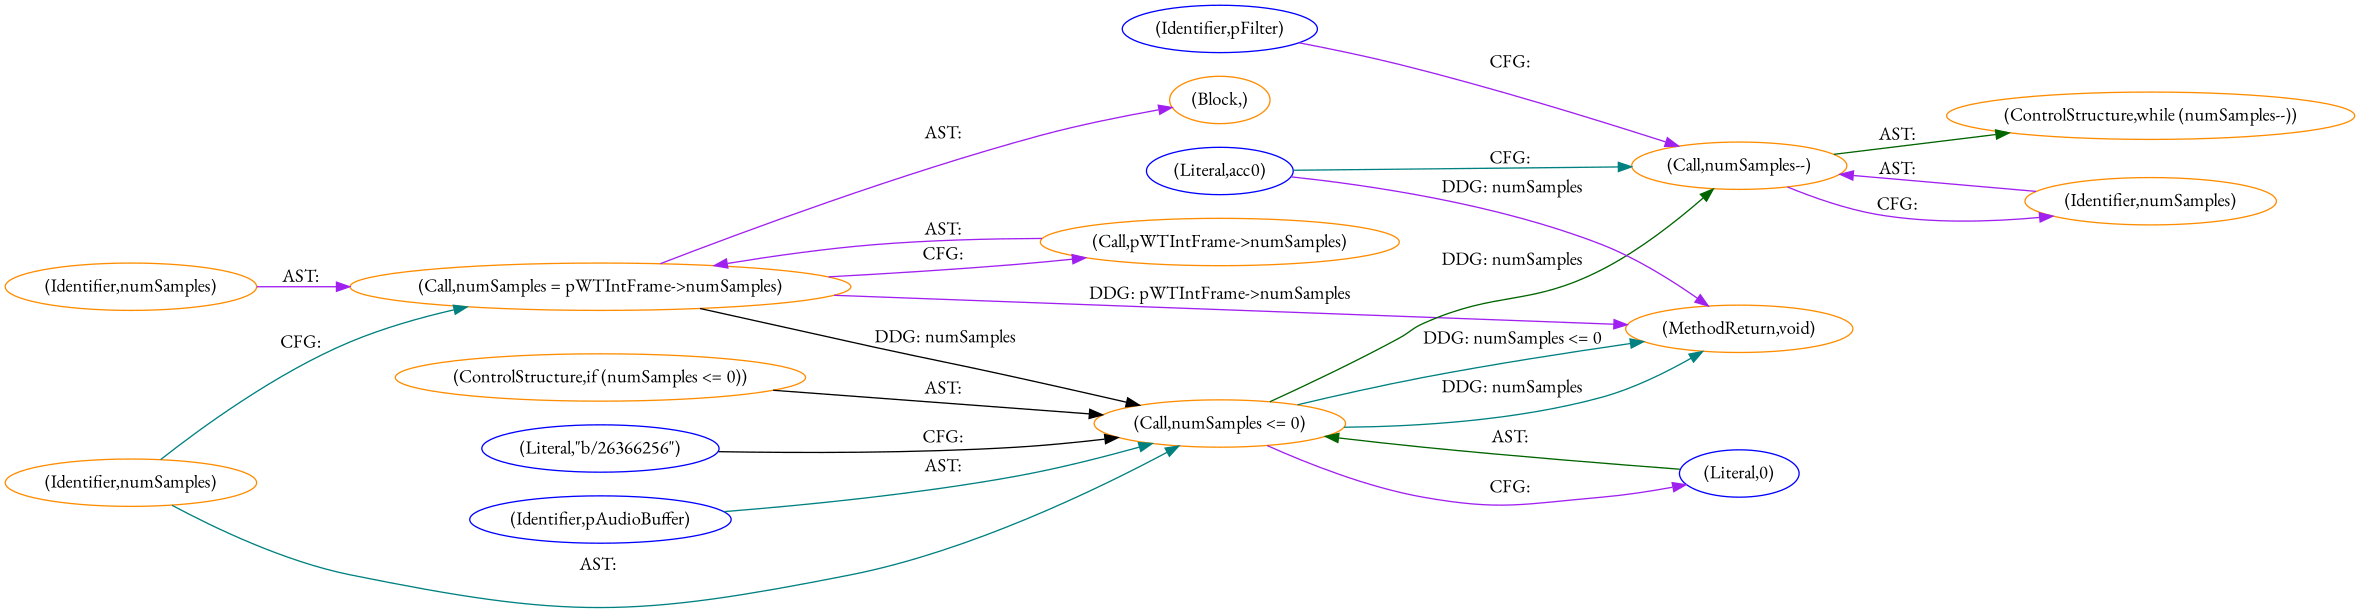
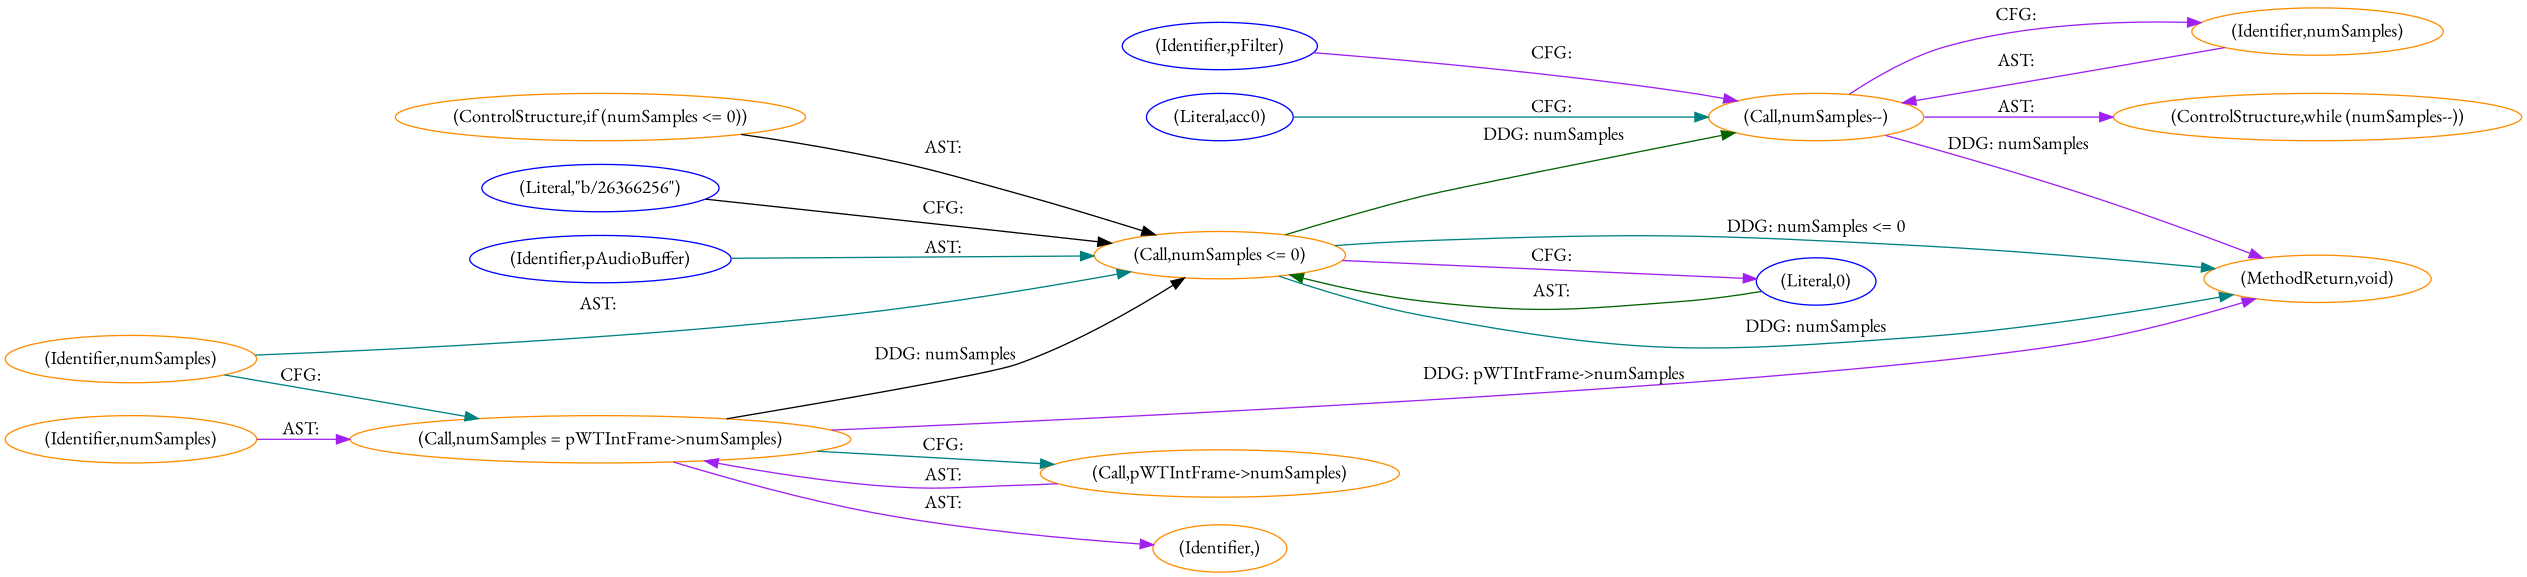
(1220, 100) -> (1220, 548)
(1915, 144) -> (2012, 117)
(1502, 214) -> (2069, 189)
(950, 269) -> (929, 457)
